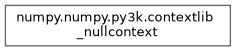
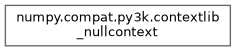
(118, 26) -> (118, 26)
